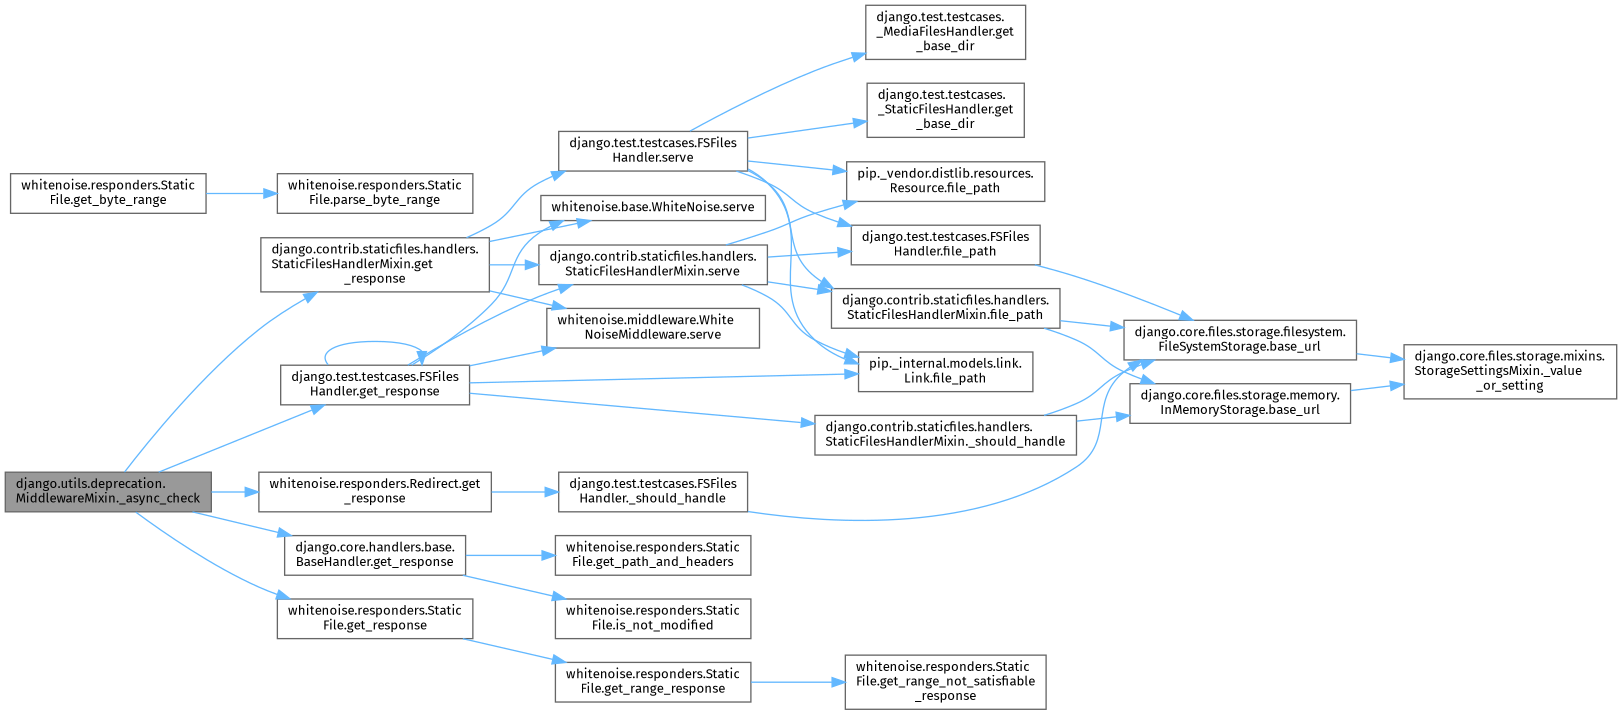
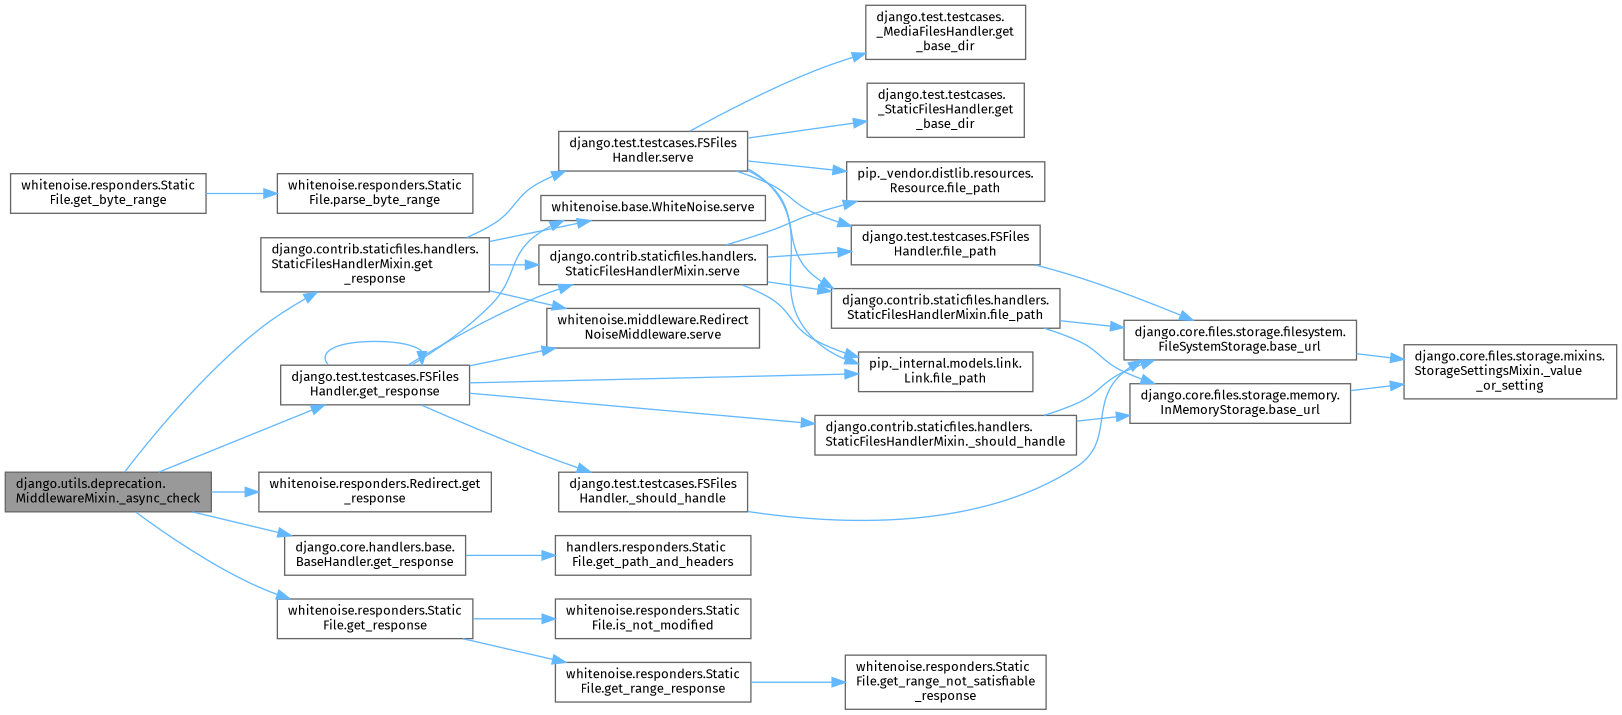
(653, 328) -> (653, 328)
(518, 492) -> (499, 438)
(653, 555) -> (653, 555)
(508, 586) -> (508, 619)
